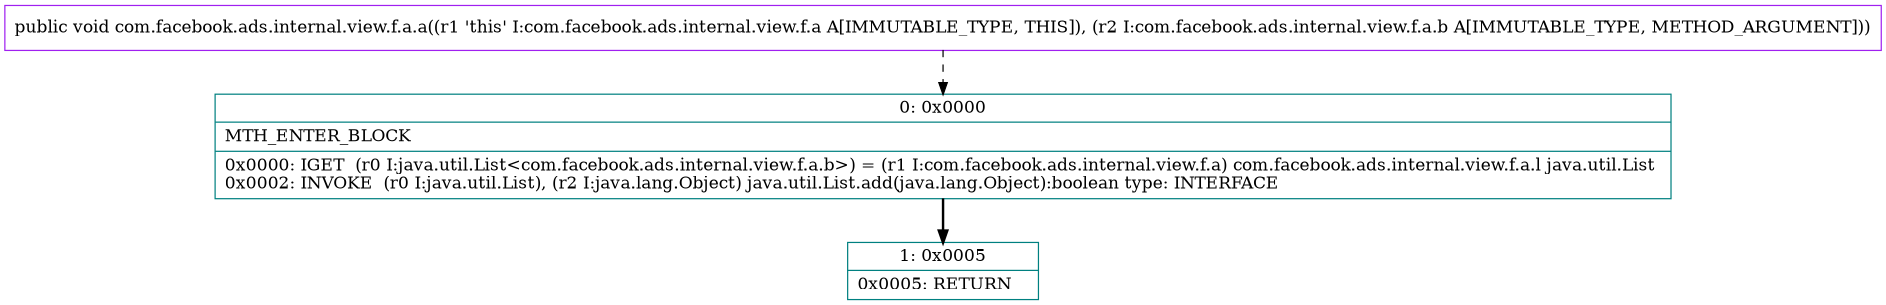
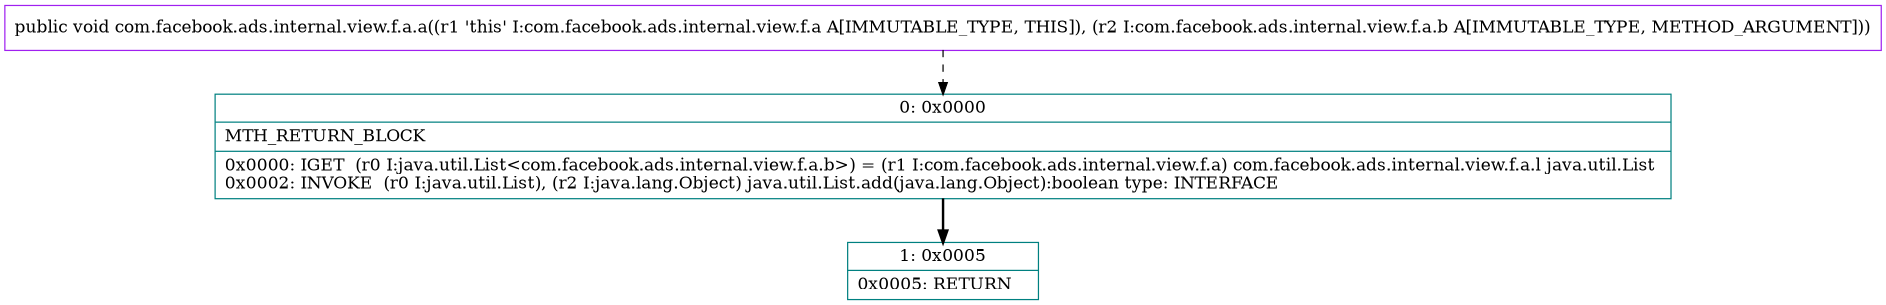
(318, 136) -> (326, 136)
